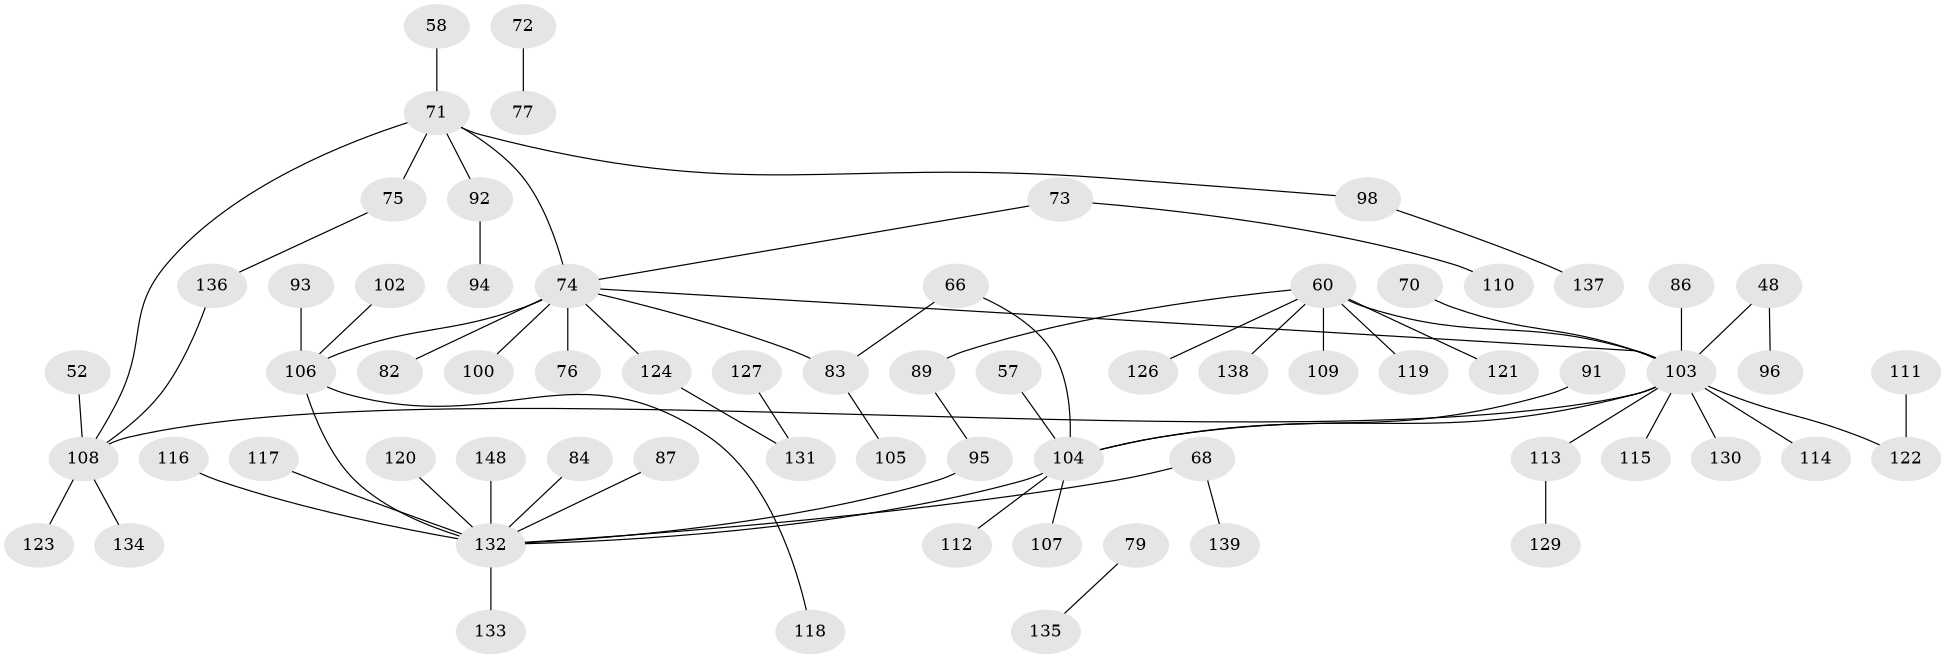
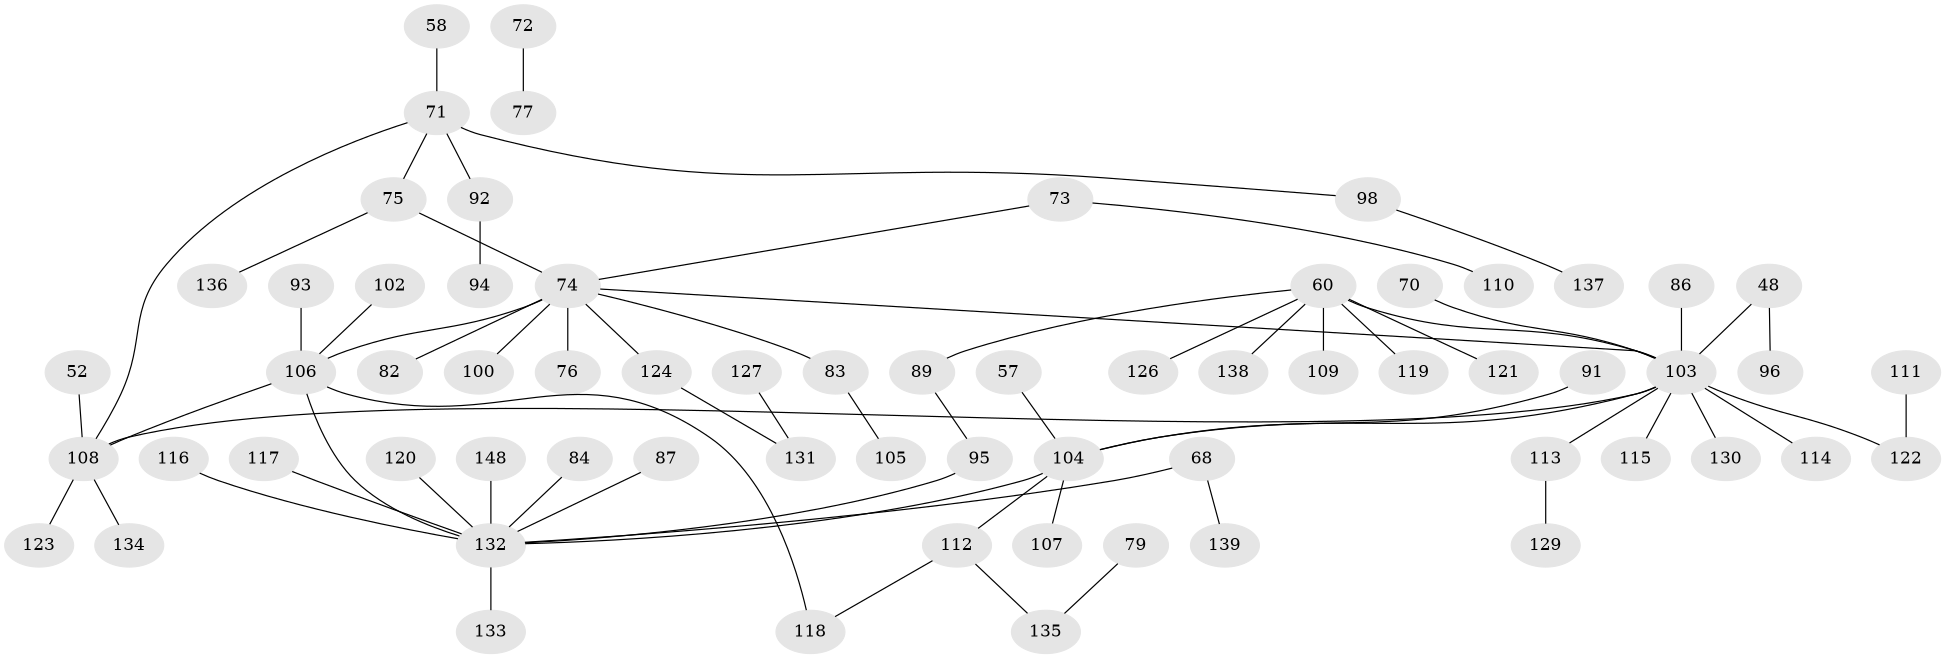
(528, 184) -> (471, 238)
(956, 286) -> none
(168, 384) -> (190, 413)
none -> (884, 589)
none -> (1001, 589)
